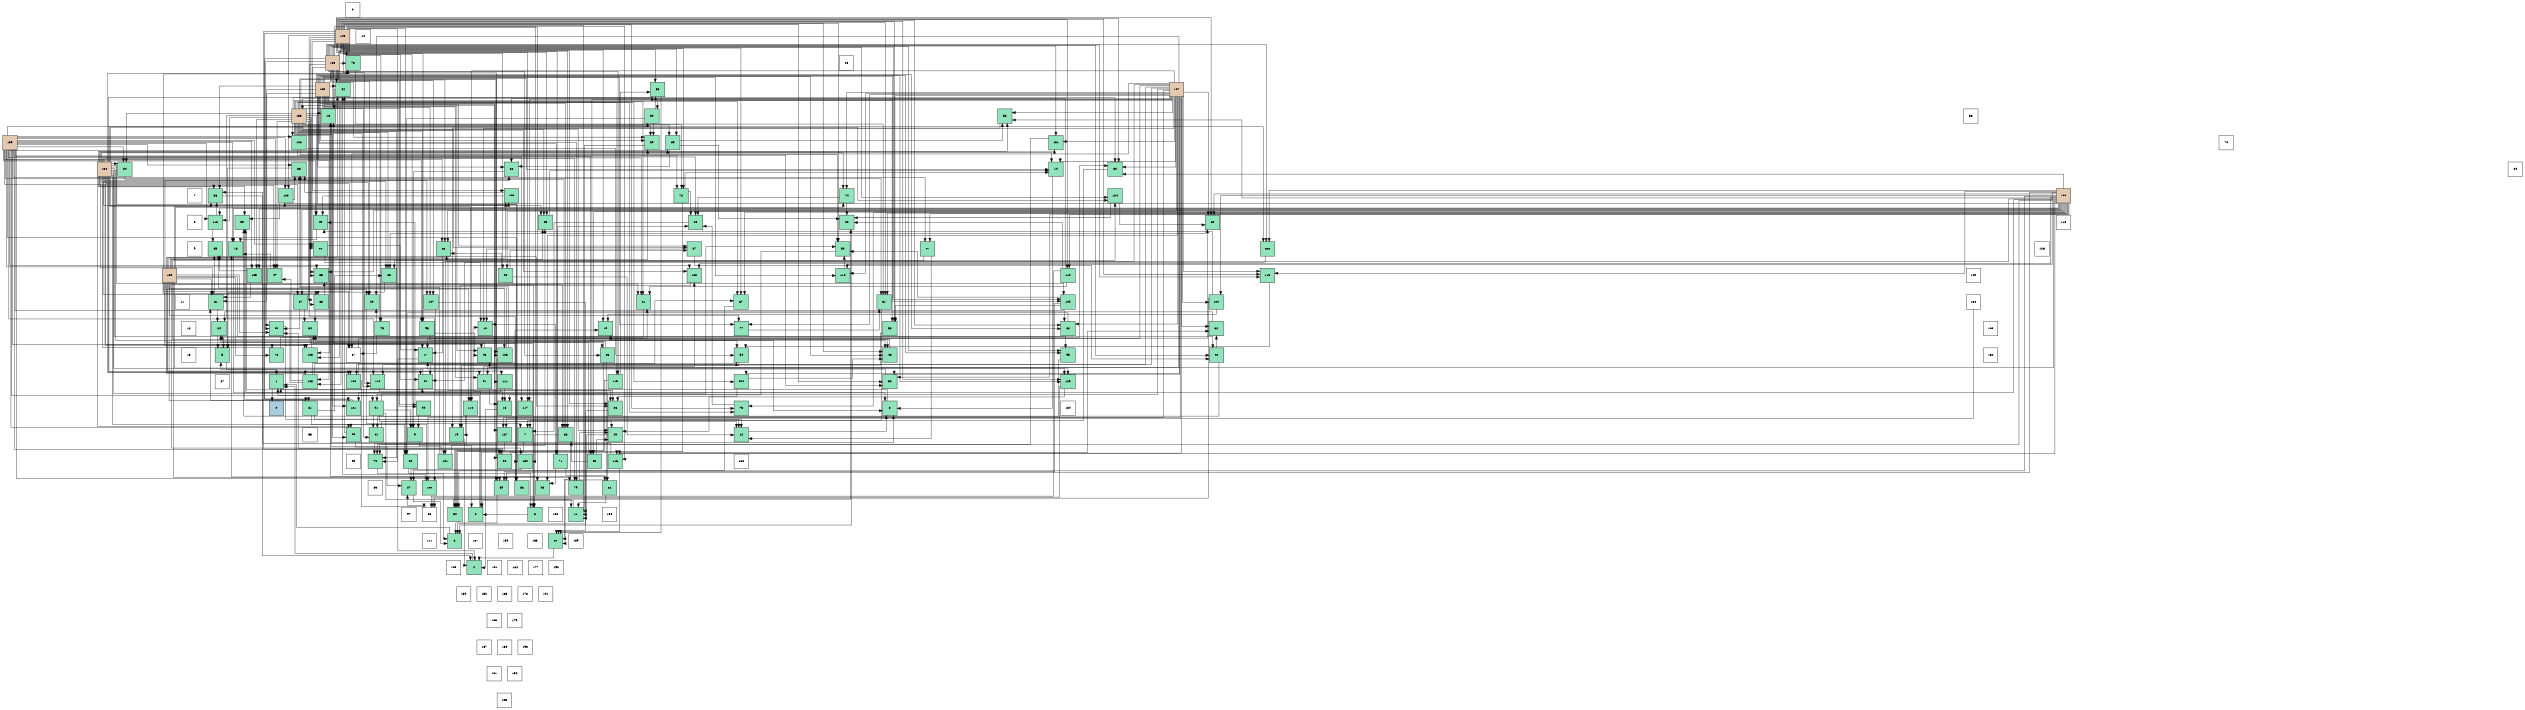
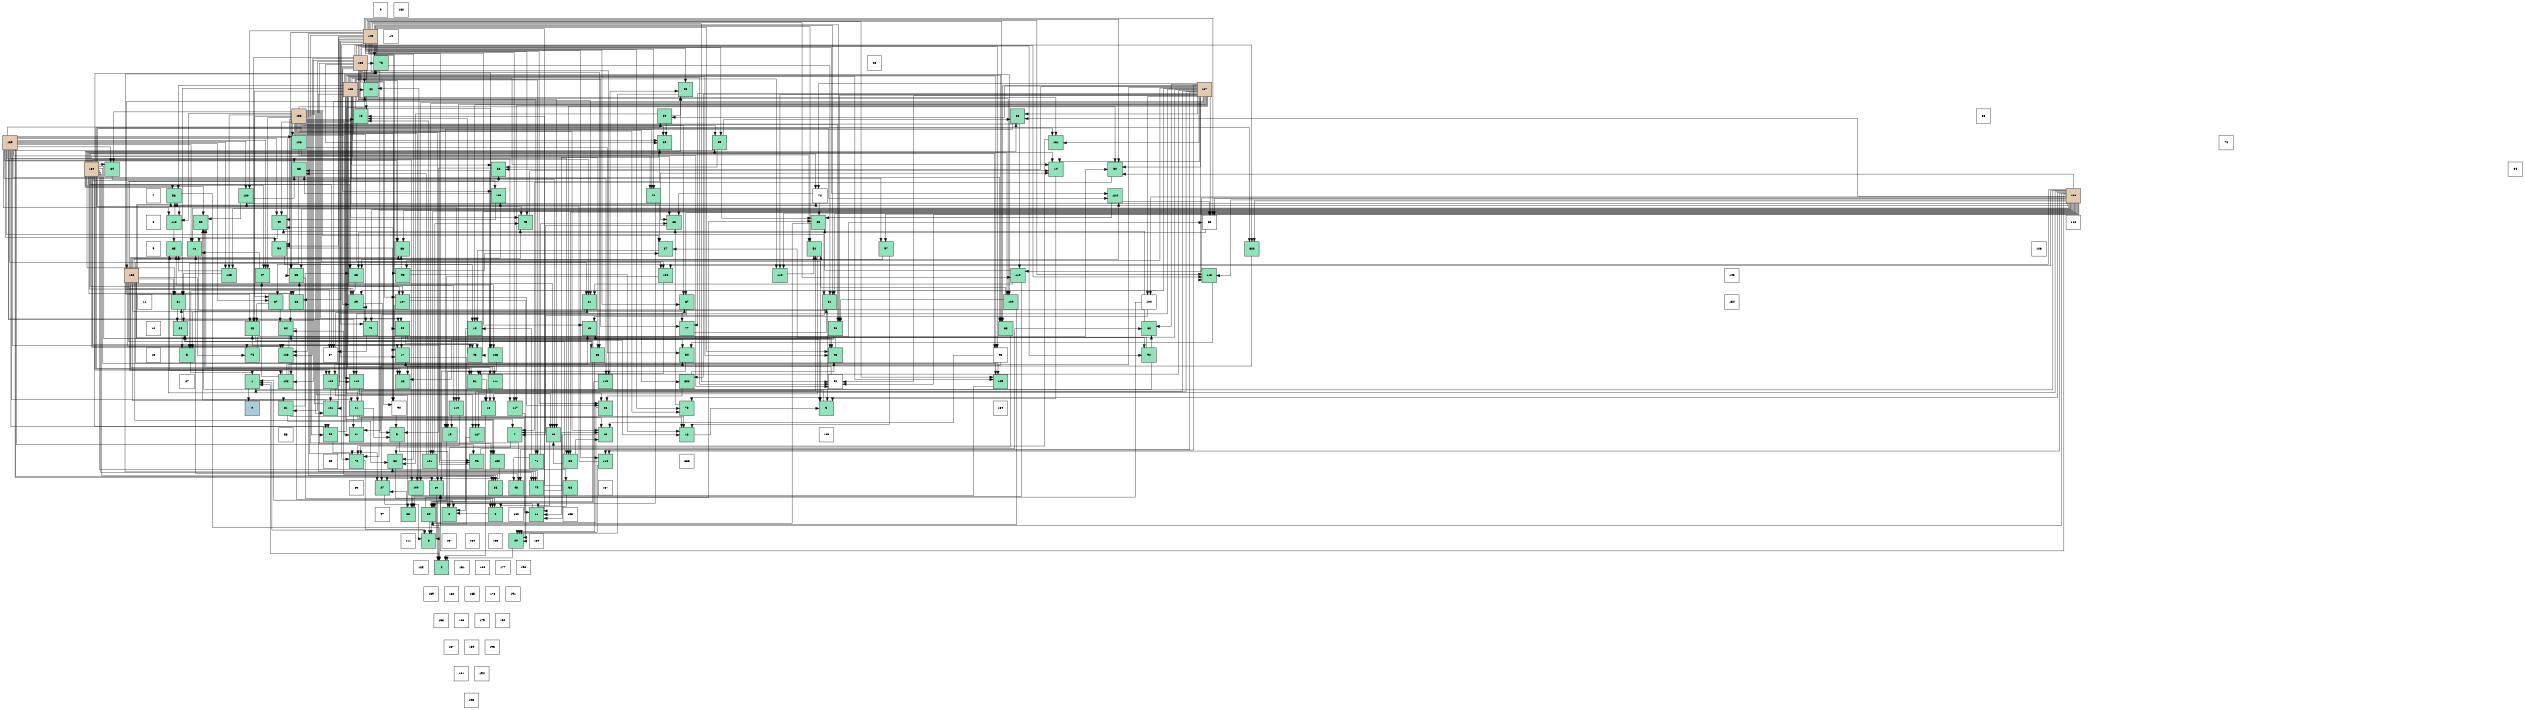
(765, 98) -> (882, 124)
none -> (700, 117)
none -> (538, 158)
(847, 196) -> (820, 196)
none -> (1170, 210)
(1213, 222) -> (1209, 222)
(394, 245) -> (389, 248)
(325, 257) -> (166, 101)
(1092, 274) -> (797, 299)
(1216, 302) -> (1149, 302)
(442, 308) -> (395, 327)
(1991, 329) -> none
(1068, 355) -> (1000, 355)
(448, 356) -> none
(625, 367) -> (616, 374)
(323, 369) -> none
(890, 382) -> (835, 382)
(832, 397) -> (902, 423)
(424, 408) -> (399, 408)
(480, 413) -> (466, 421)
(1292, 418) -> (1357, 393)
none -> (826, 435)
(741, 461) -> (687, 461)
(570, 468) -> (525, 474)
none -> (470, 470)
(583, 476) -> none
none -> (606, 488)
(429, 514) -> (408, 514)
none -> (441, 621)
none -> (503, 621)
